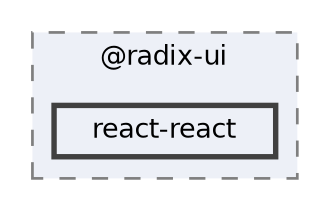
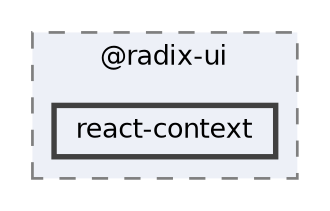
(165, 131) -> (165, 131)
